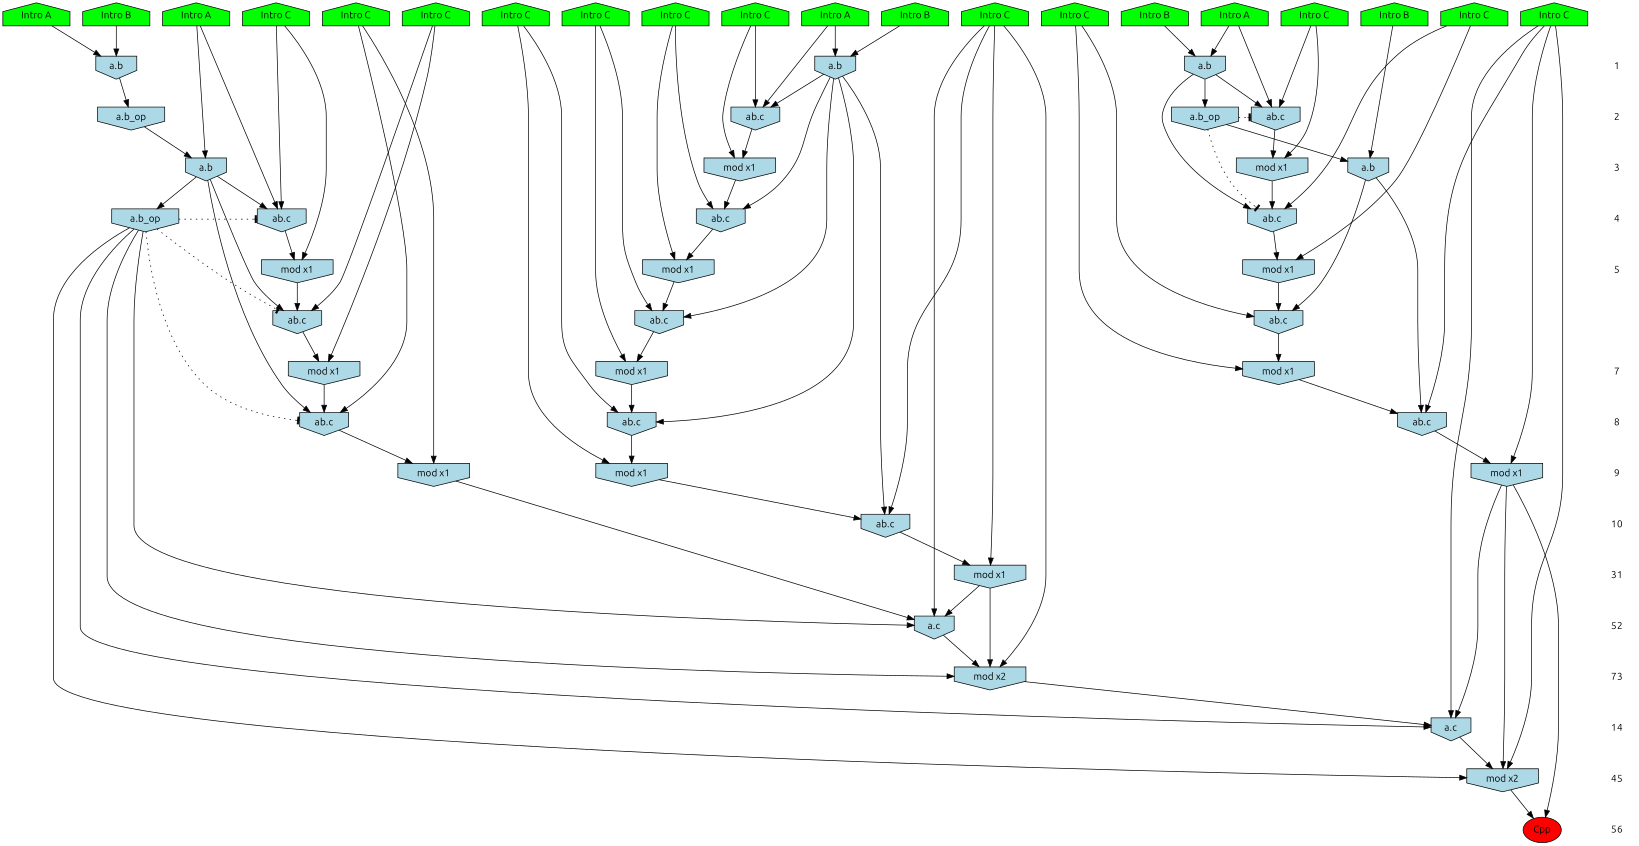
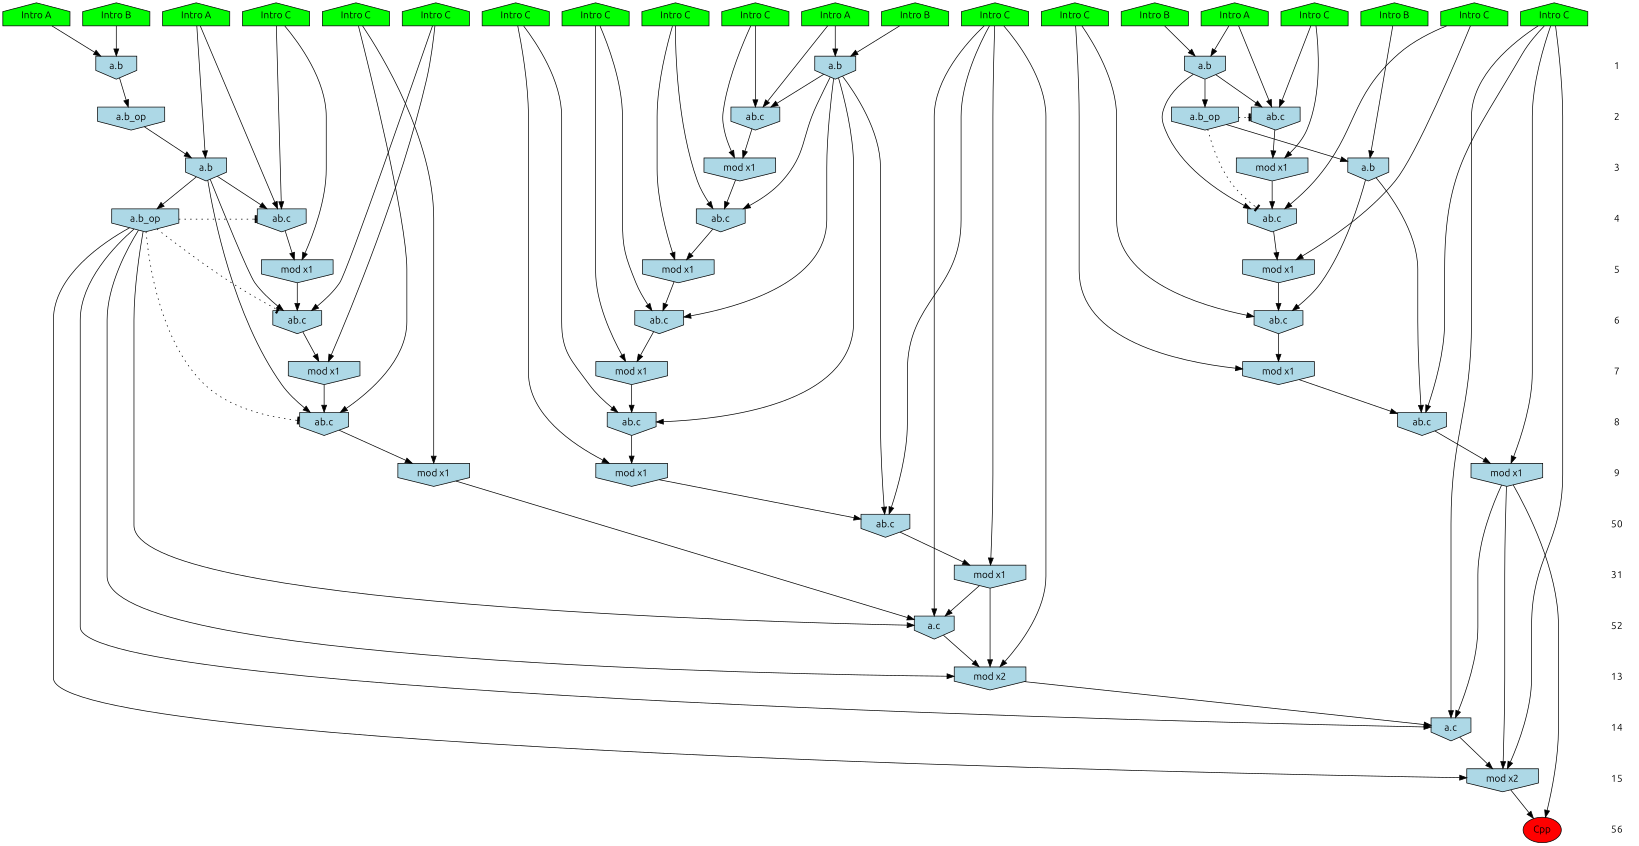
none -> (1617, 321)
(1617, 525) -> (1617, 525)
(1617, 677) -> (1617, 677)
(1617, 779) -> (1617, 779)
